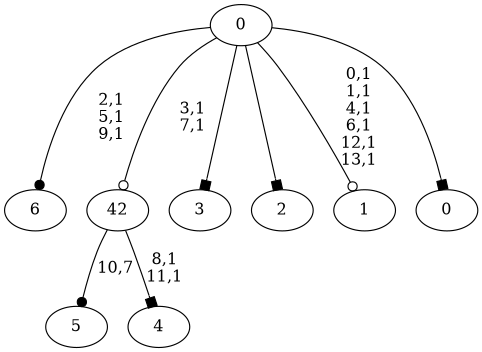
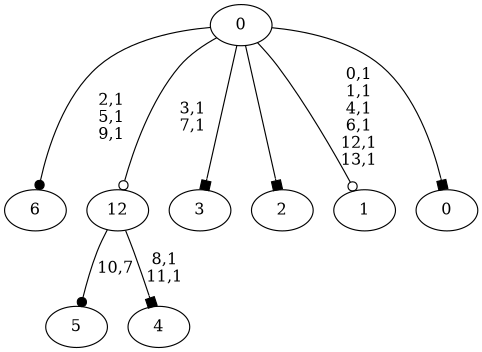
(118, 210) -> (118, 210)
